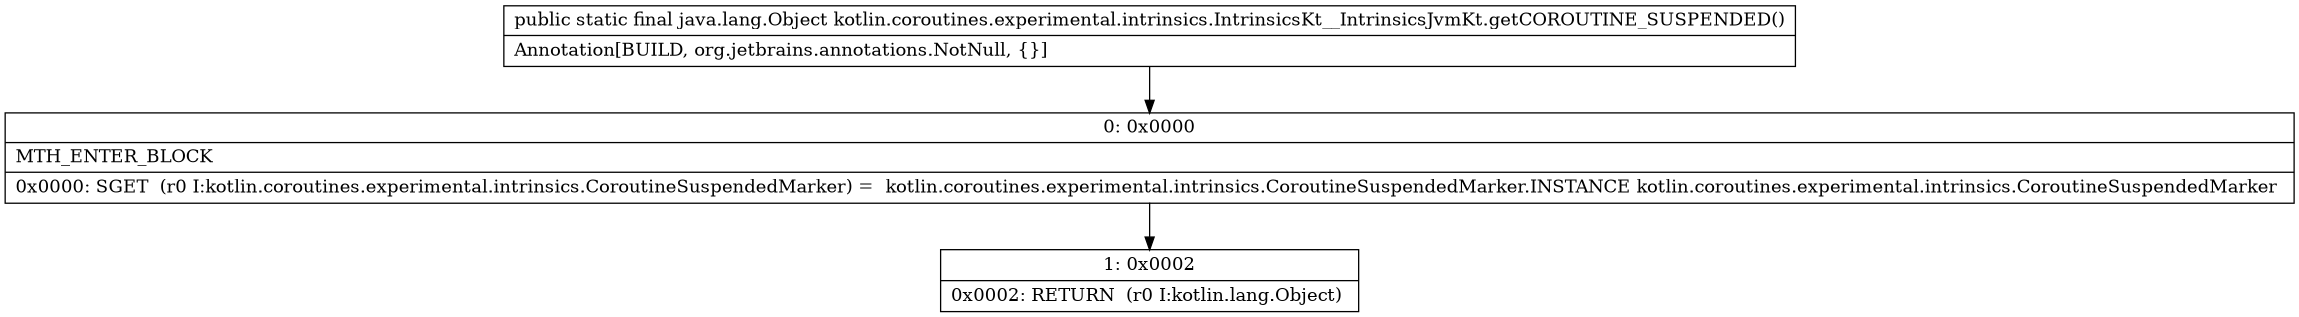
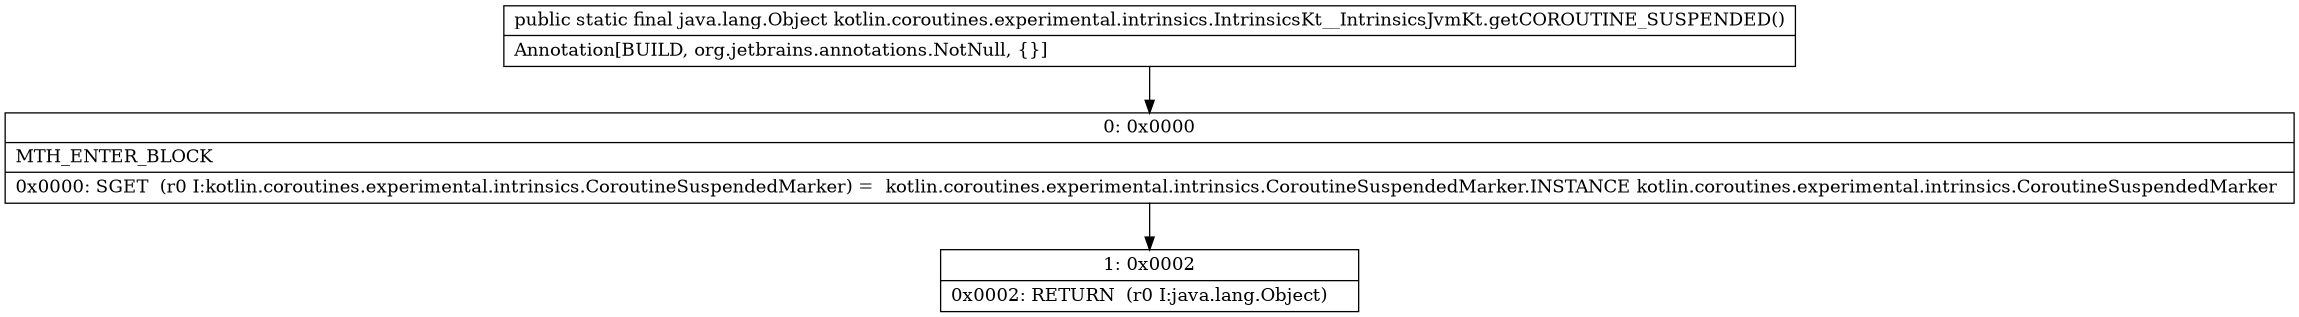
(1150, 295) -> (1143, 295)
